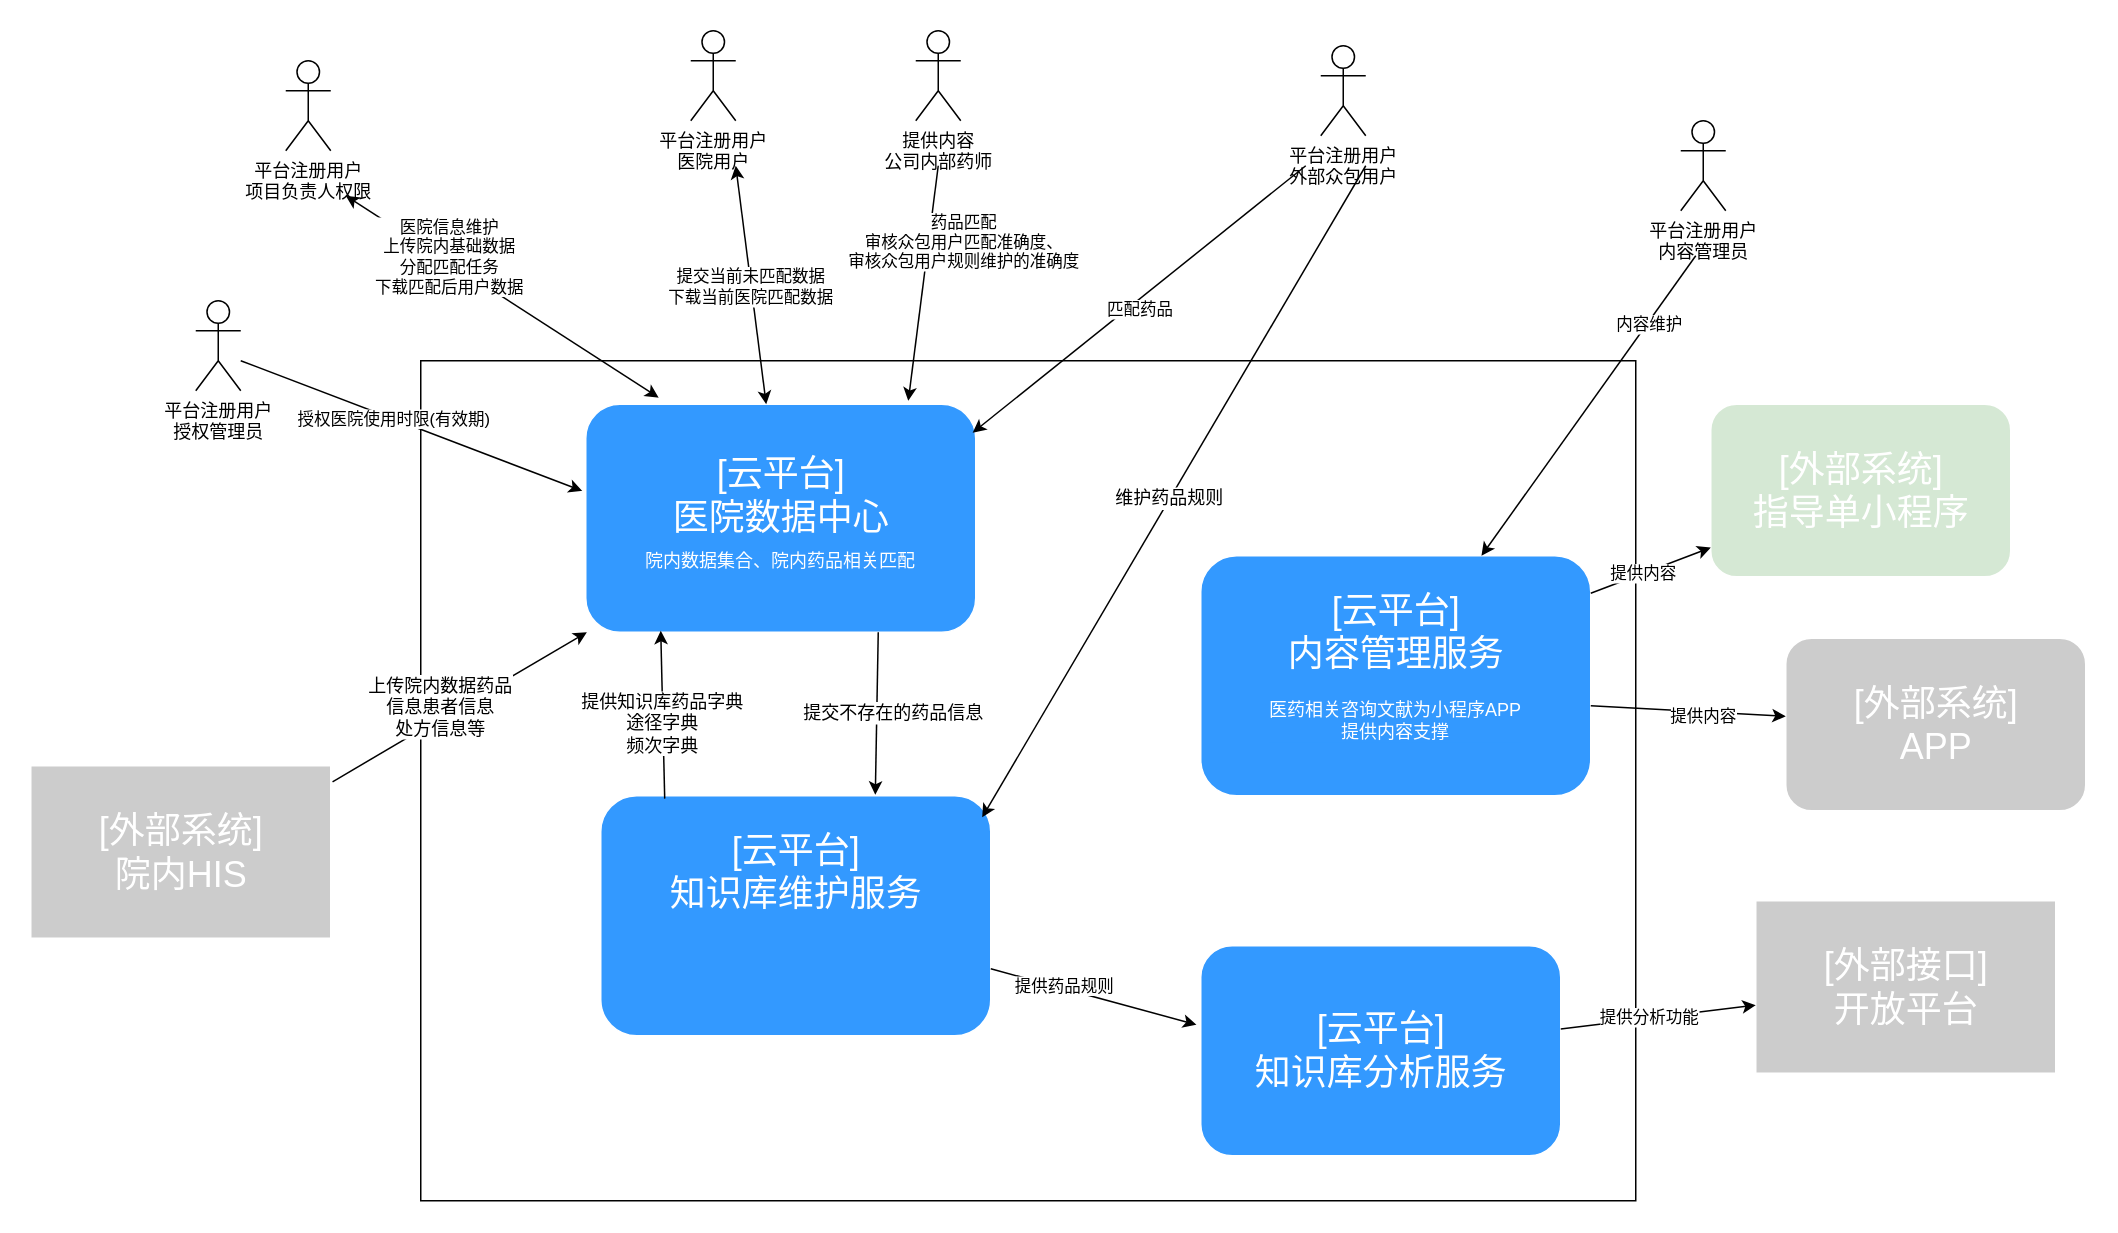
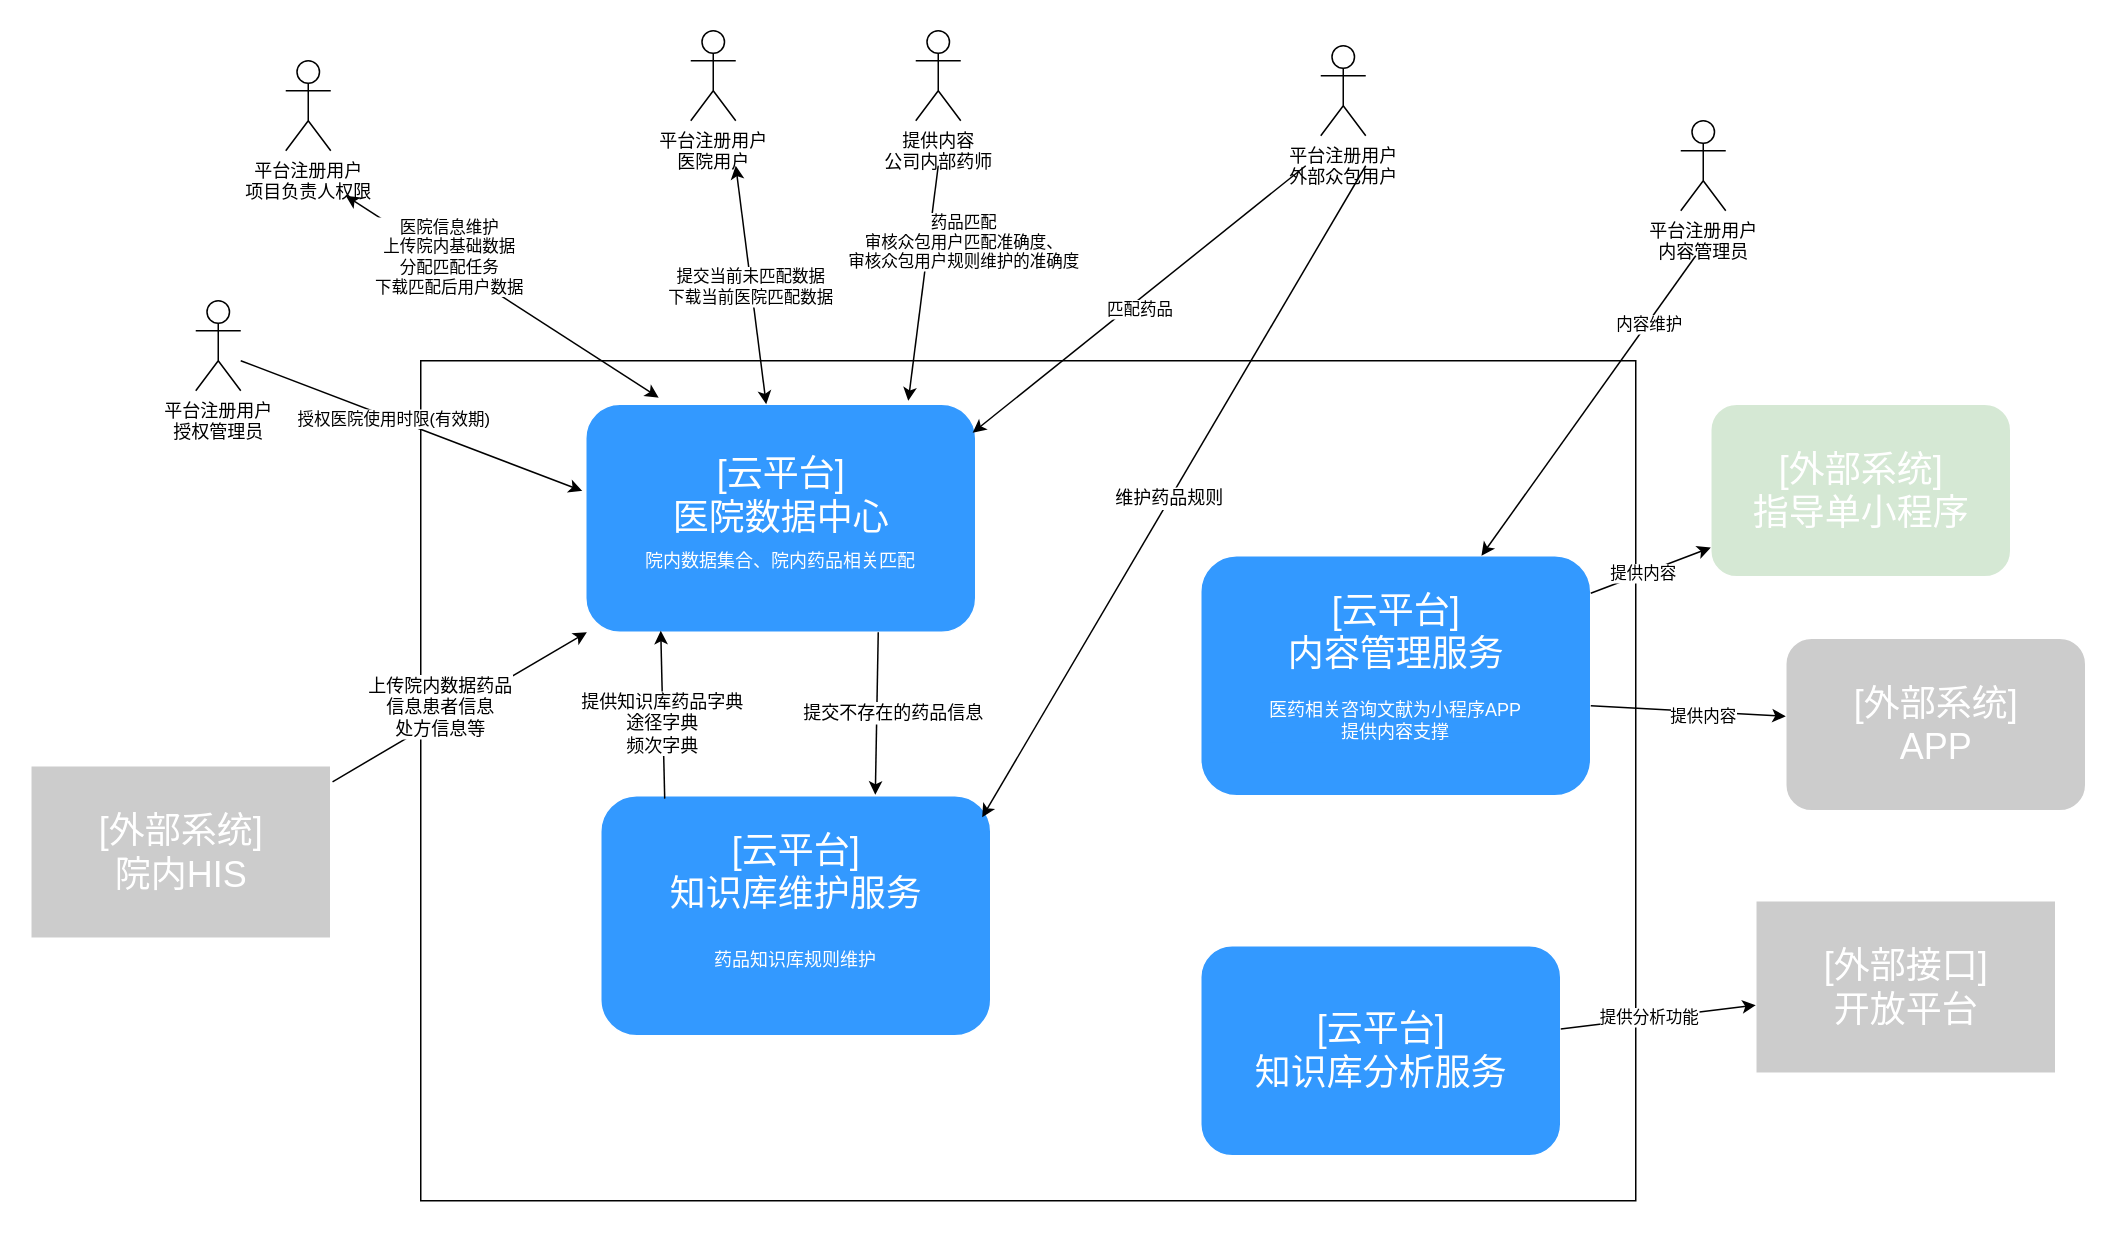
none -> (796, 961)
(1089, 995) -> none
